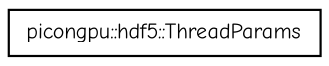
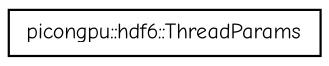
(165, 33) -> (165, 33)
